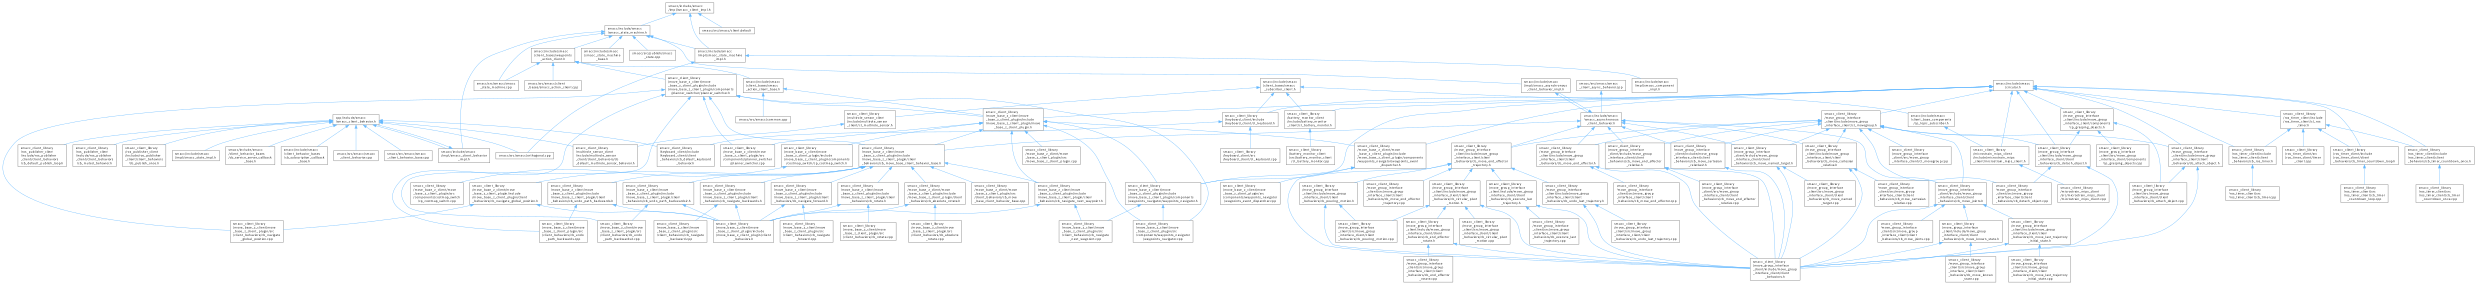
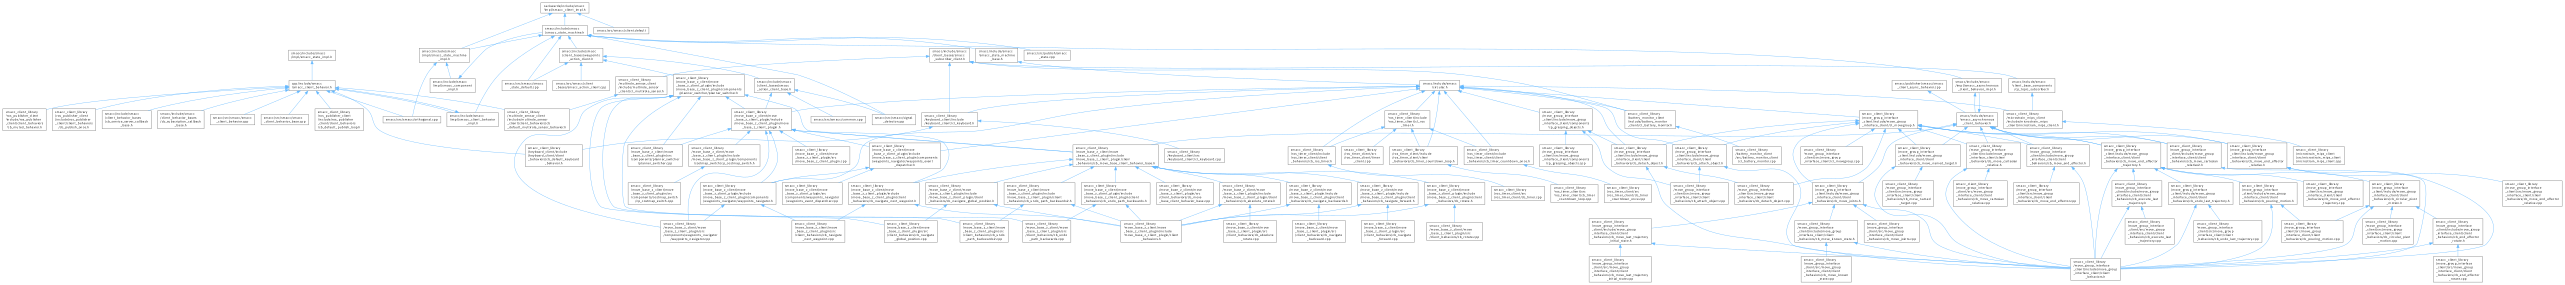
(690, 8) -> (565, 8)
none -> (487, 48)
none -> (1220, 77)
(496, 86) -> (524, 86)
(1601, 86) -> (1919, 86)
none -> (894, 120)
(266, 132) -> (312, 72)
